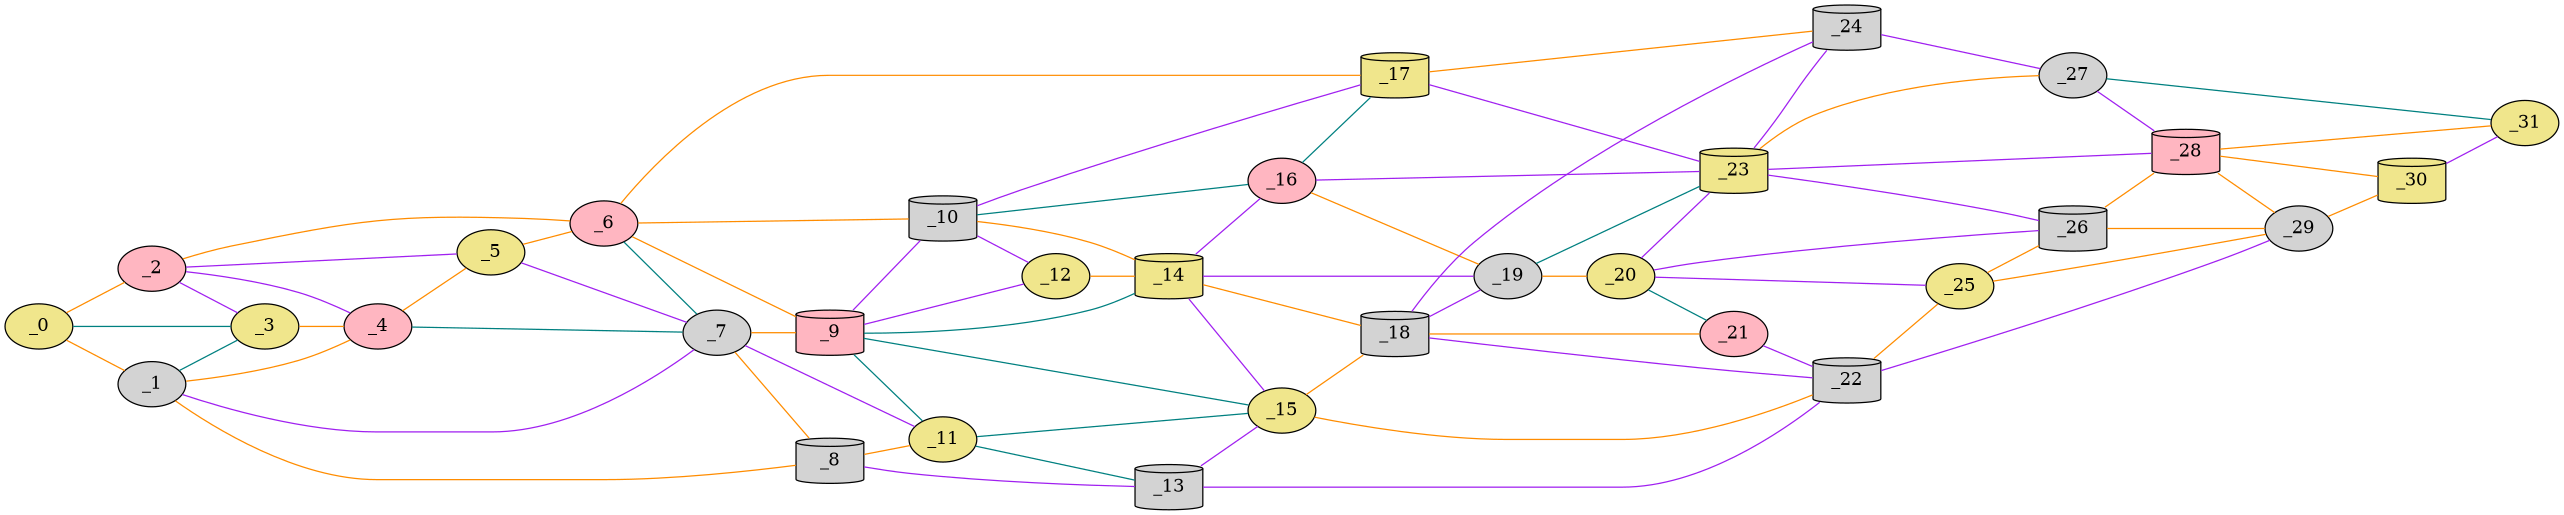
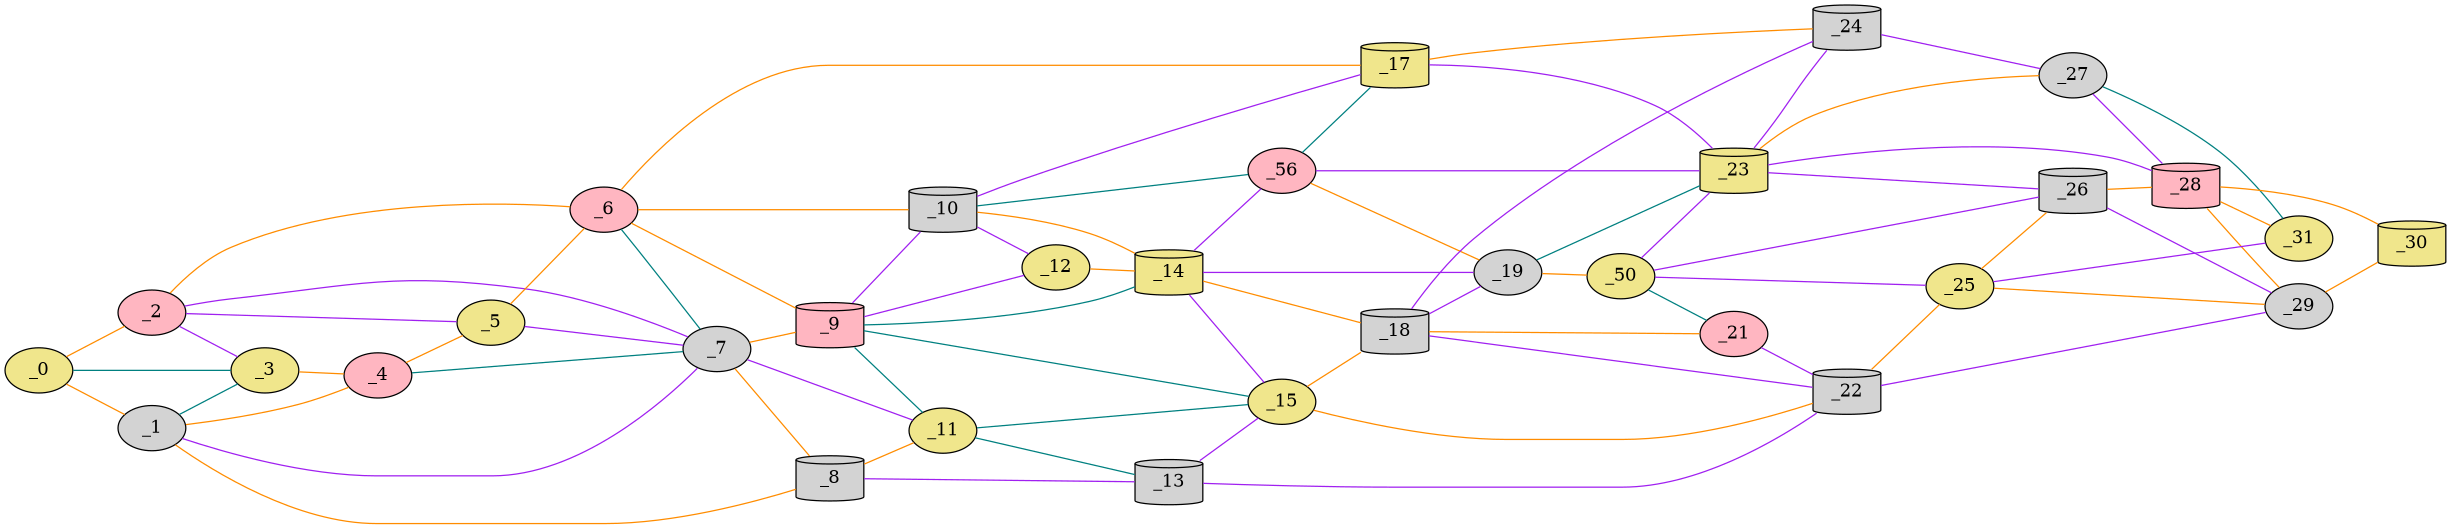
(2472, 150) -> (2129, 262)
(1282, 181) -> (1282, 171)
(2186, 229) -> (2181, 246)
(1621, 276) -> (1621, 276)
(270, 285) -> (439, 281)
